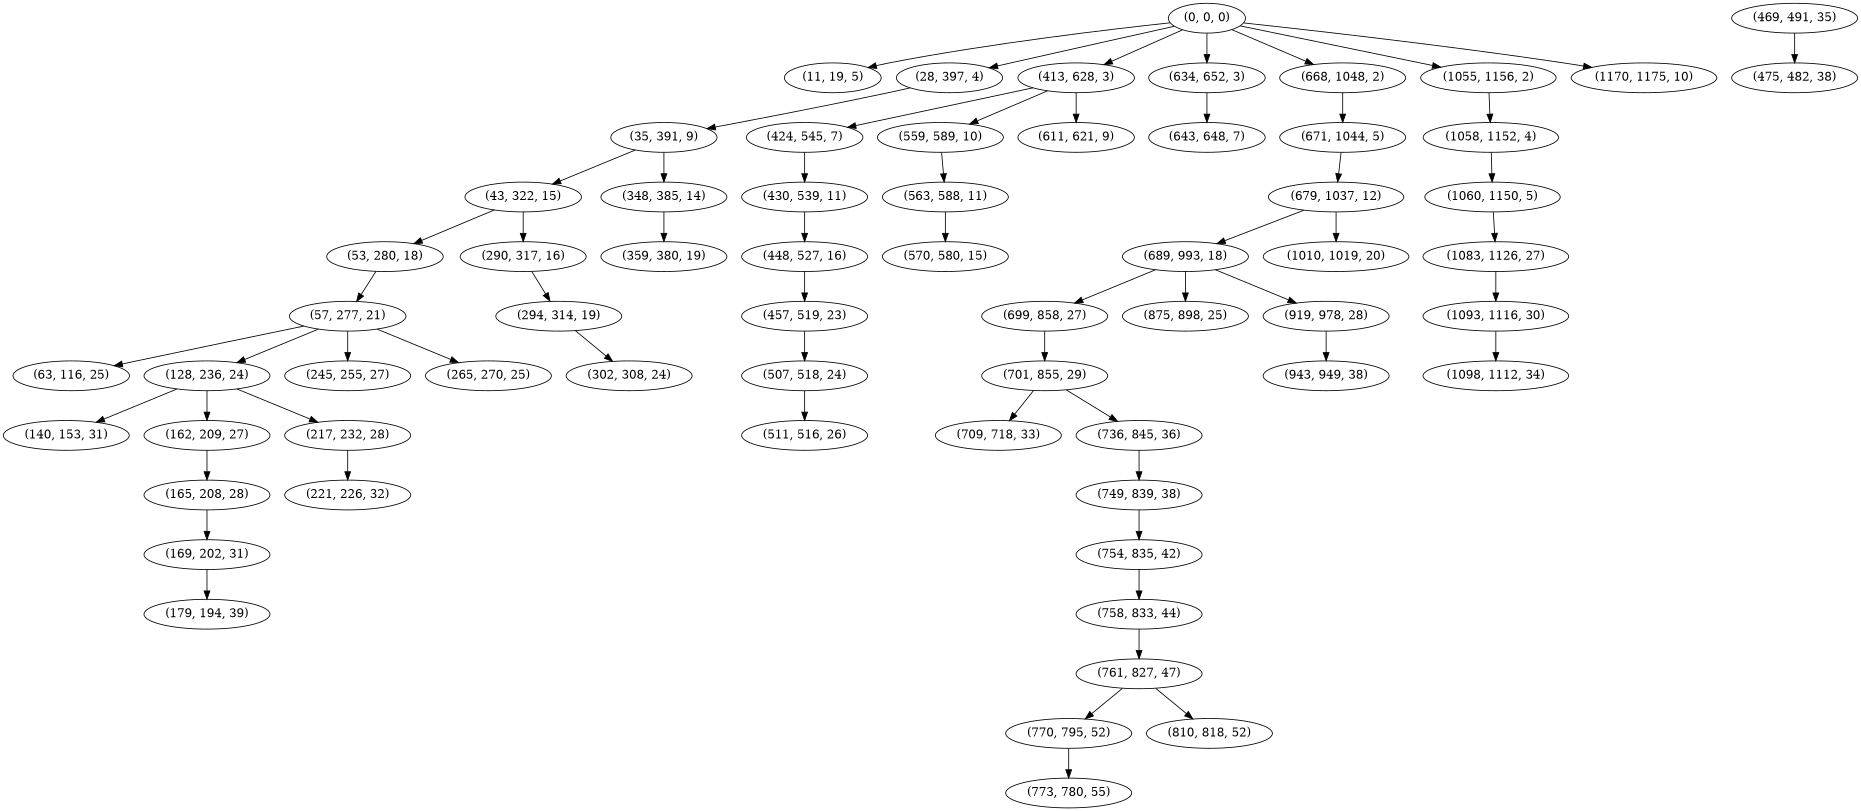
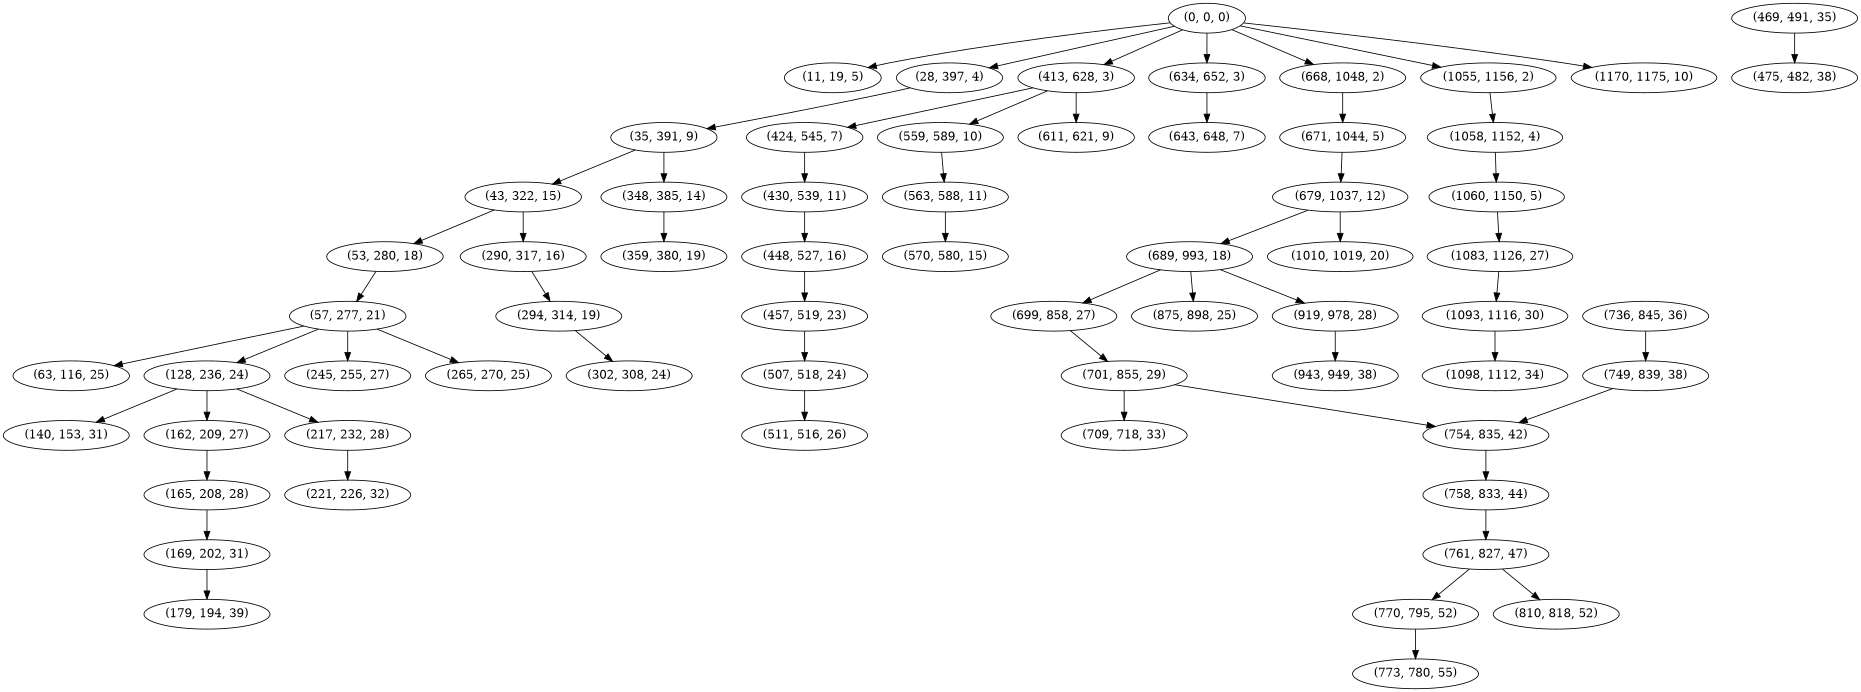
(1088, 403) -> (1301, 405)
